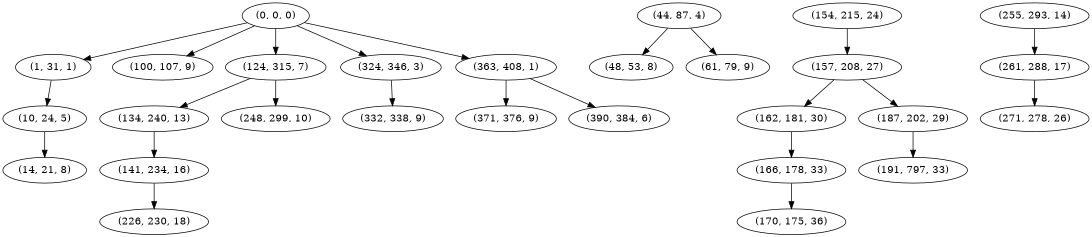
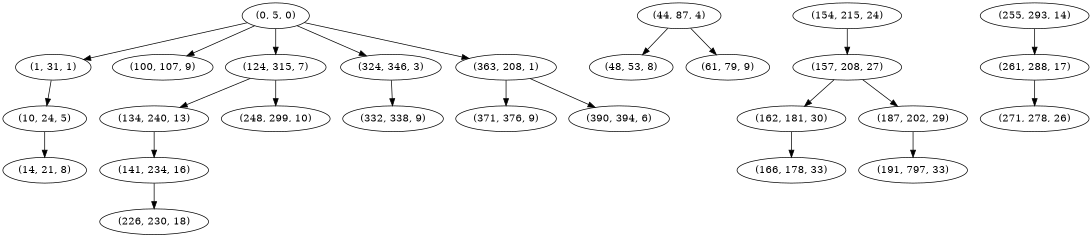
(276, 16) -> (276, 16)
(506, 67) -> (506, 67)
(619, 119) -> (619, 119)
(791, 222) -> none
